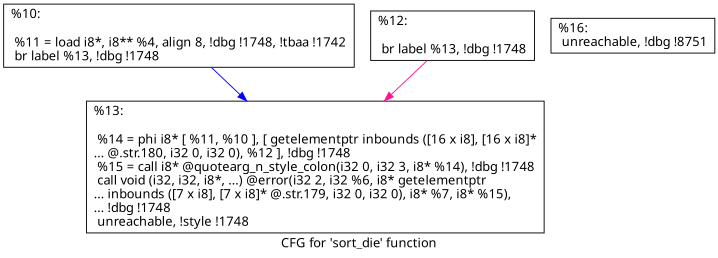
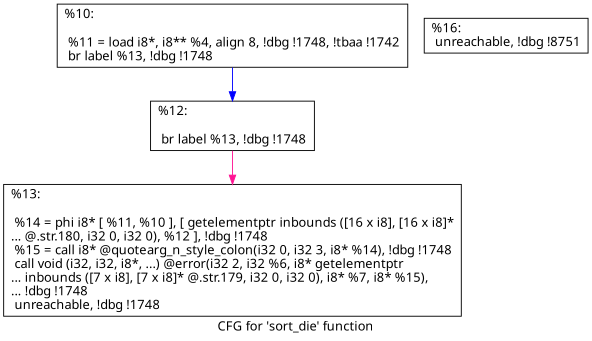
(226, 81) -> (232, 80)
(172, 222) -> (86, 305)
